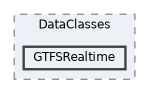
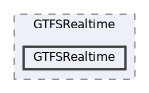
(75, 25) -> (75, 25)
